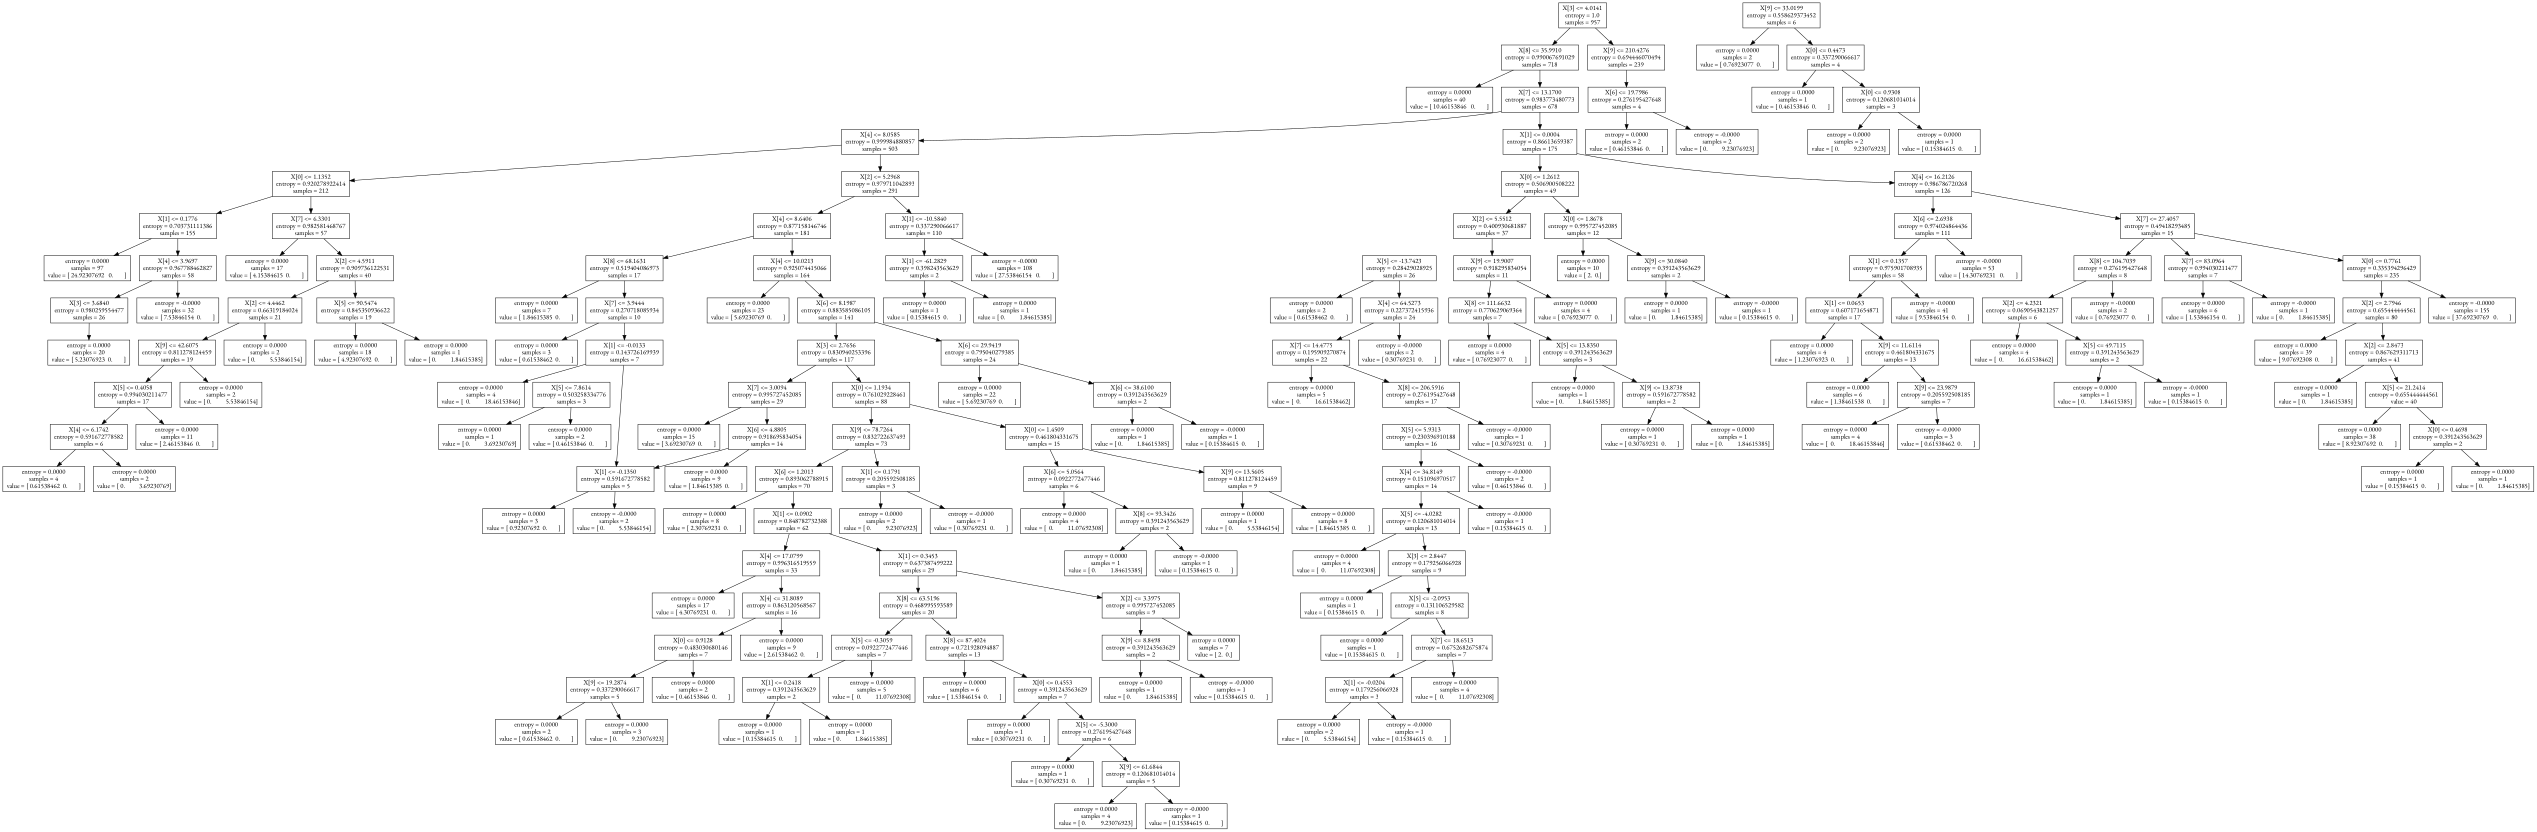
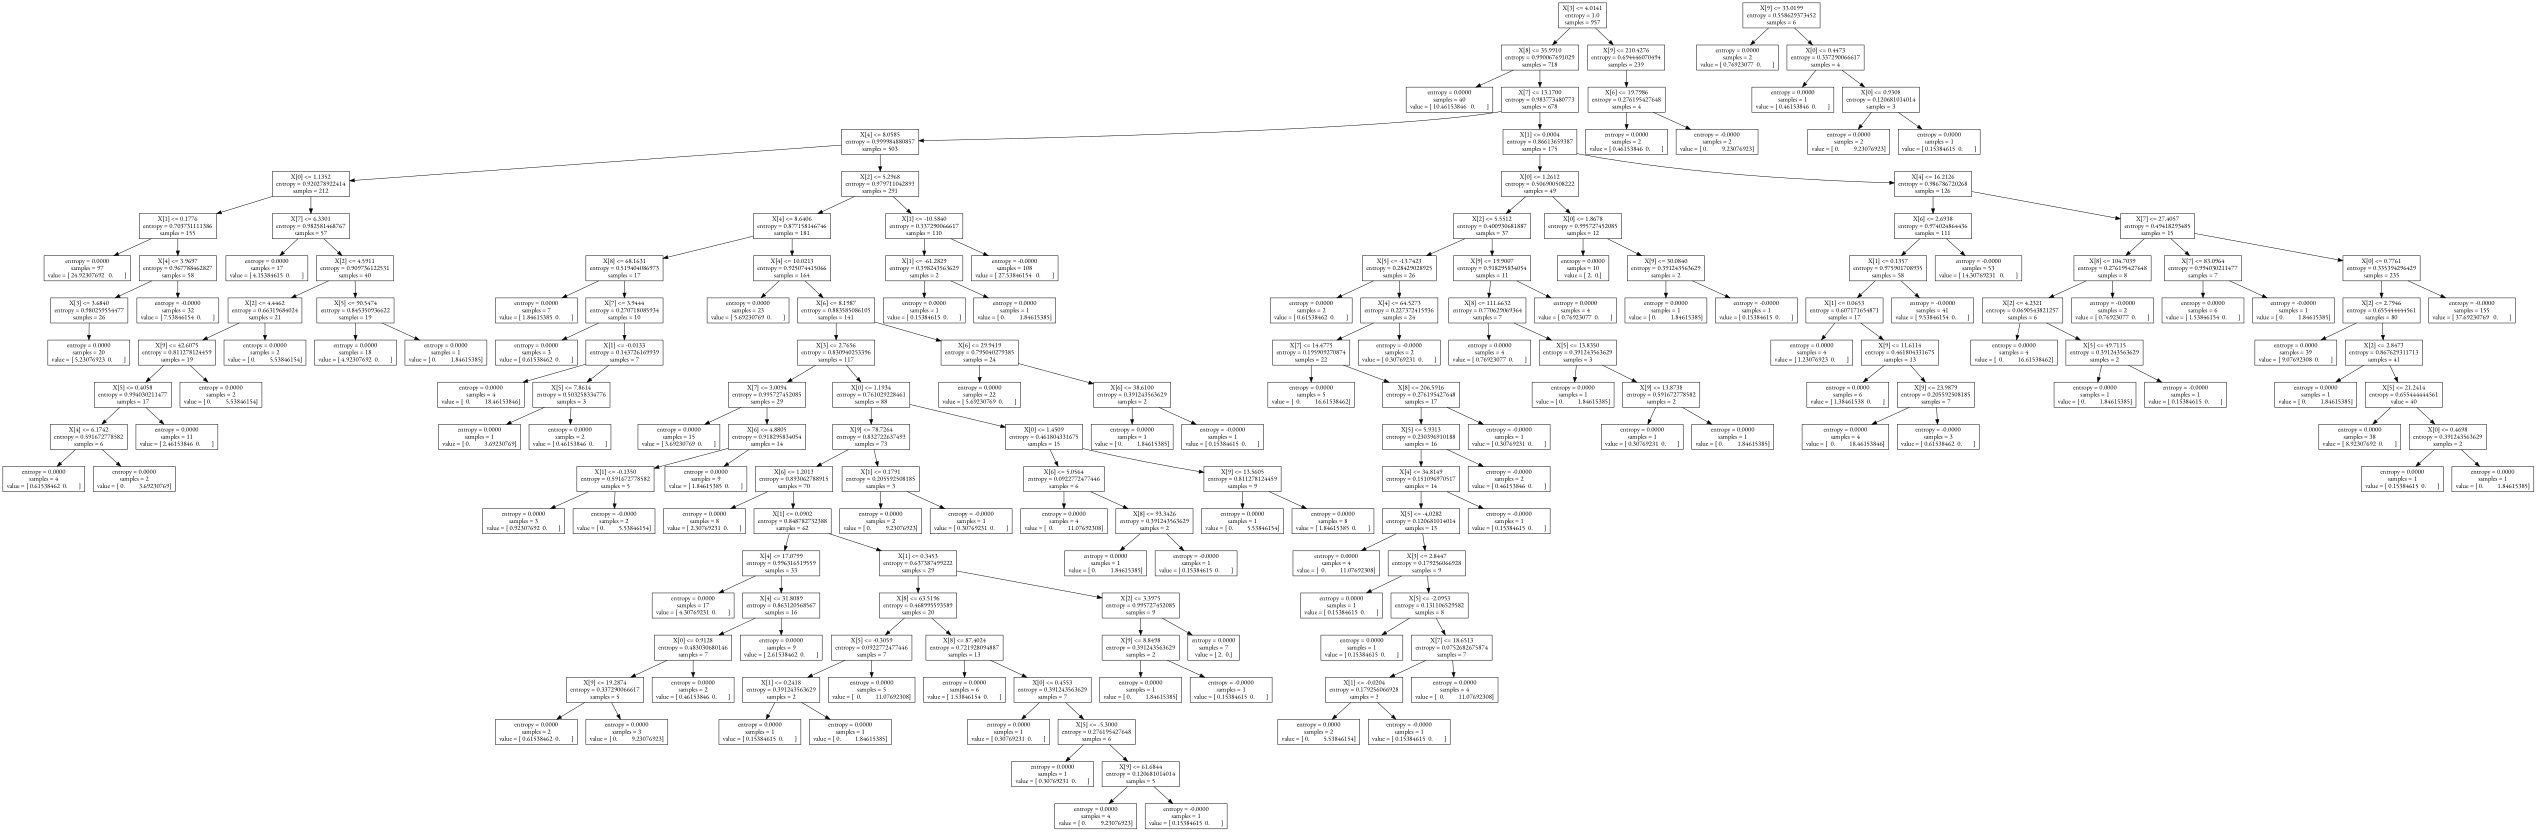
none -> (1448, 246)
(265, 310) -> (265, 310)
(620, 413) -> (600, 372)
none -> (1421, 413)
(767, 437) -> (767, 437)
(1452, 648) -> (1452, 648)
